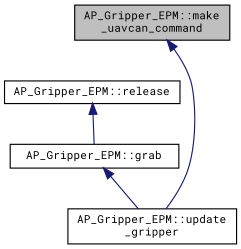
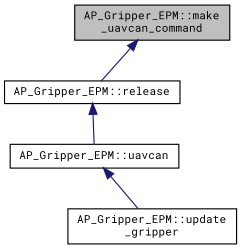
(194, 130) -> (116, 65)
(95, 156) -> (95, 156)
